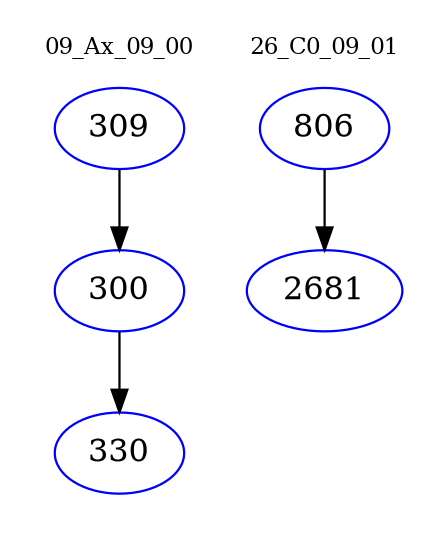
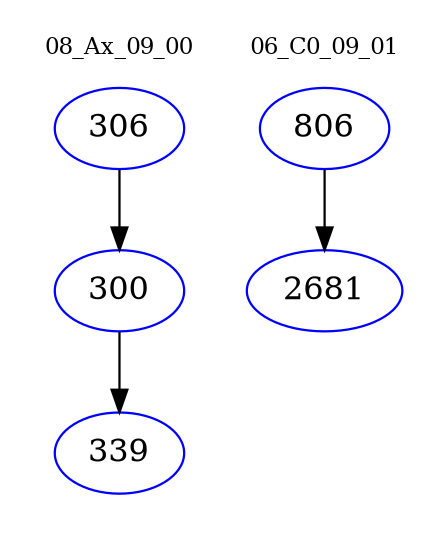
(119, 48) -> (119, 48)
(325, 48) -> (325, 48)
(119, 128) -> (119, 128)
(119, 453) -> (119, 453)
